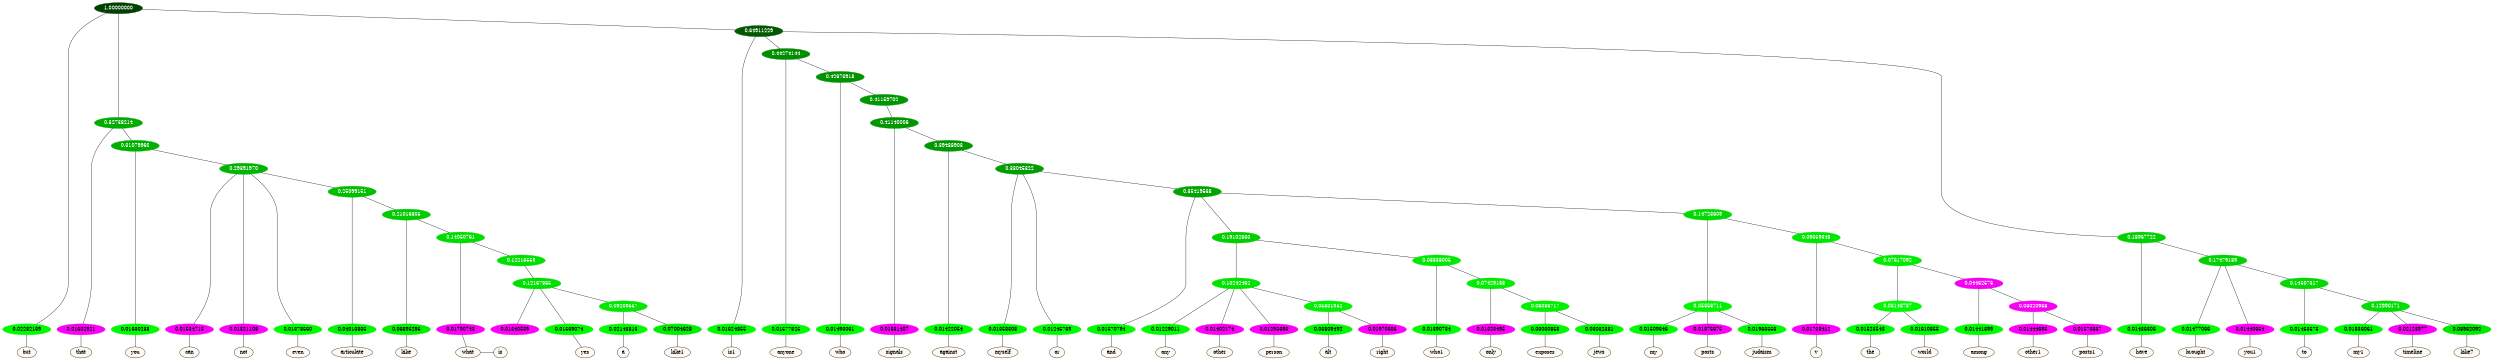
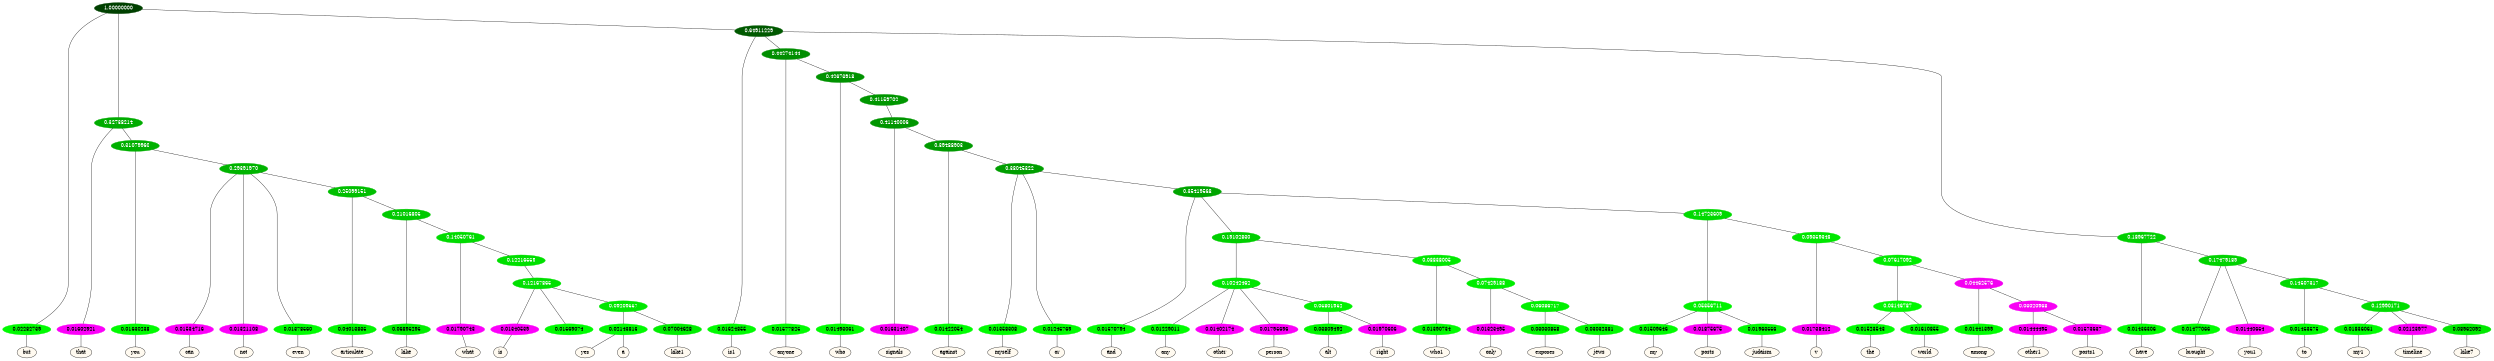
(27, 329) -> (27, 329)
(1274, 329) -> (1274, 329)
(2033, 329) -> (2033, 329)
(577, 341) -> (603, 341)
(487, 352) -> (507, 341)
